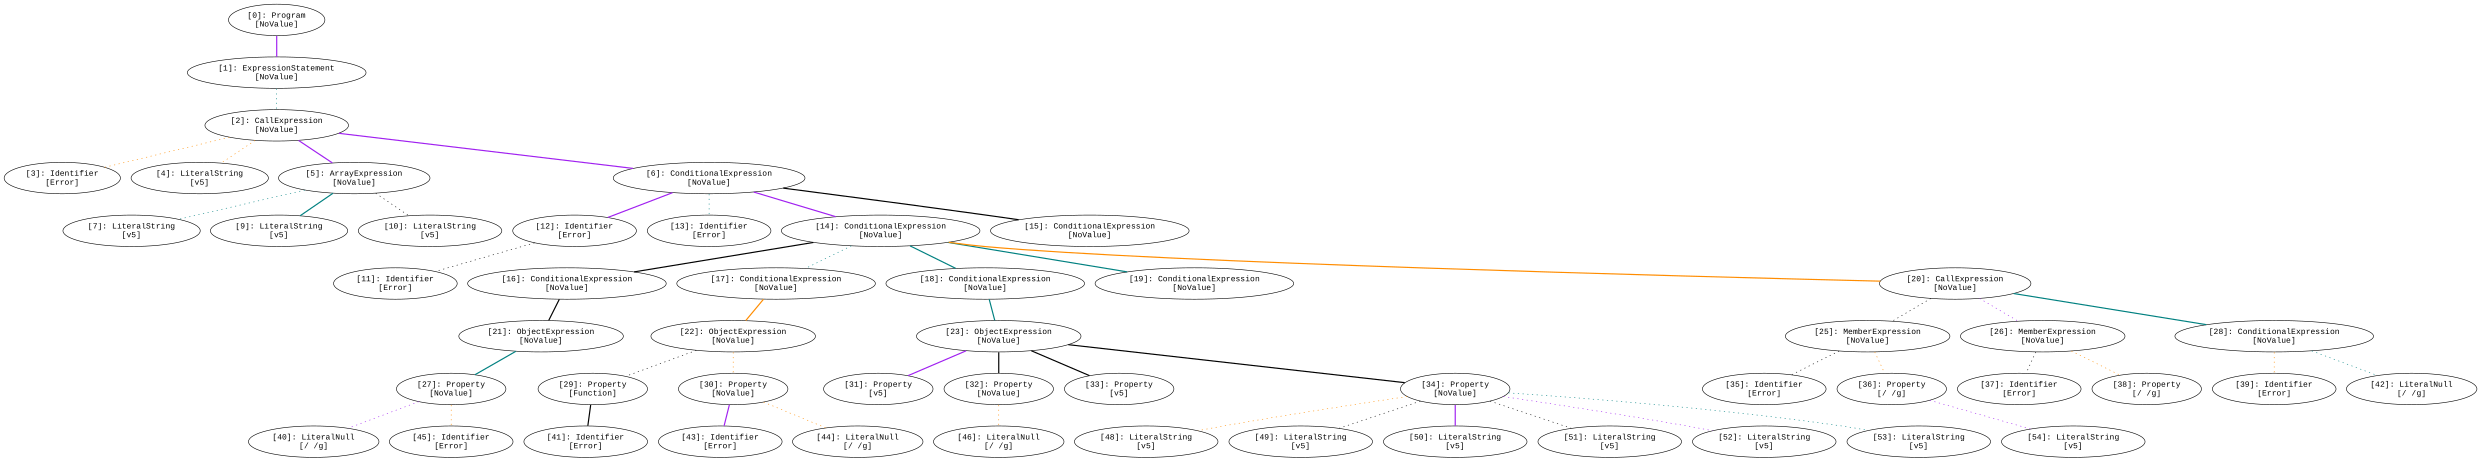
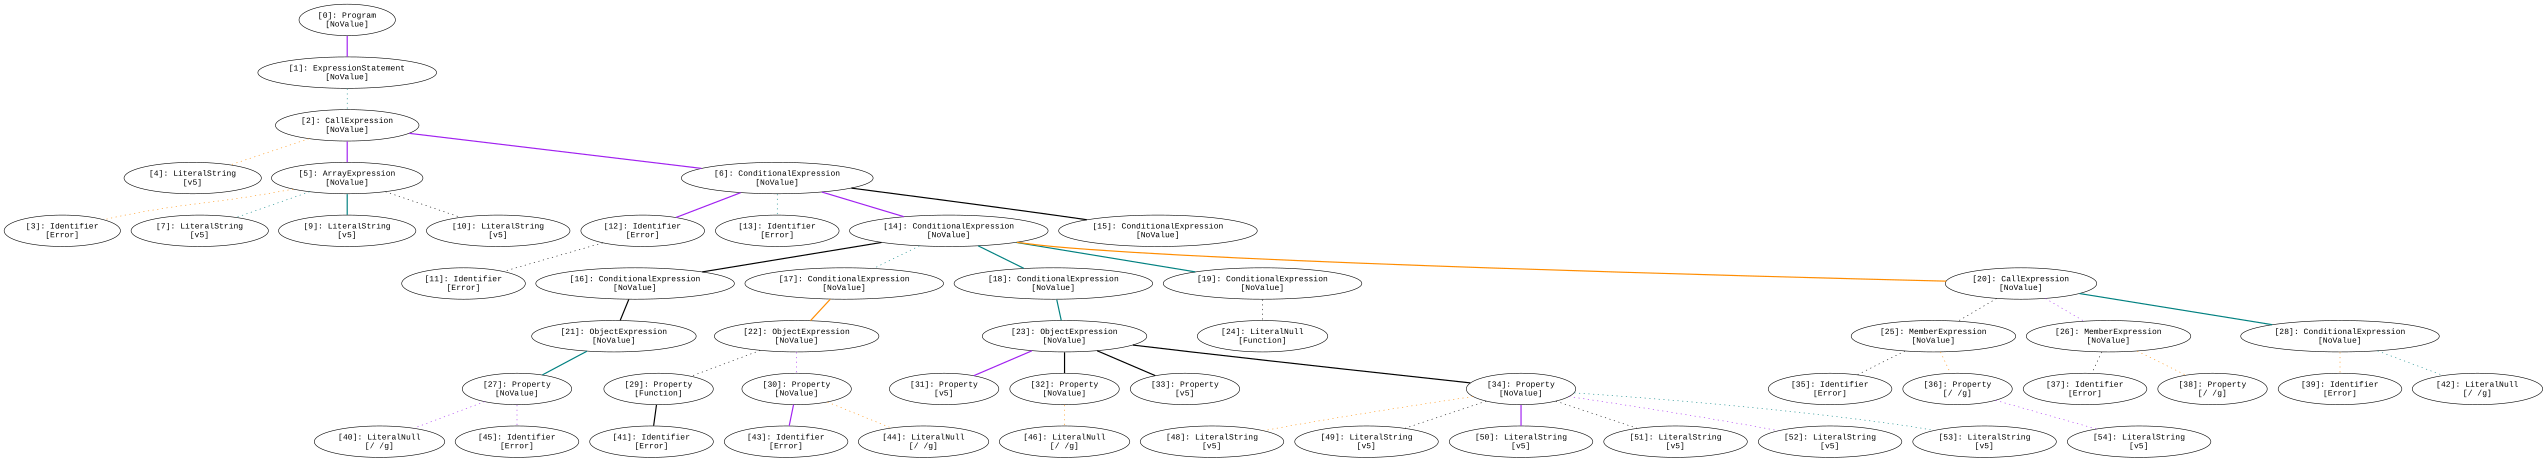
(167, 152) -> (198, 204)
none -> (1263, 336)
(733, 363) -> (797, 363)
(451, 415) -> (517, 415)
